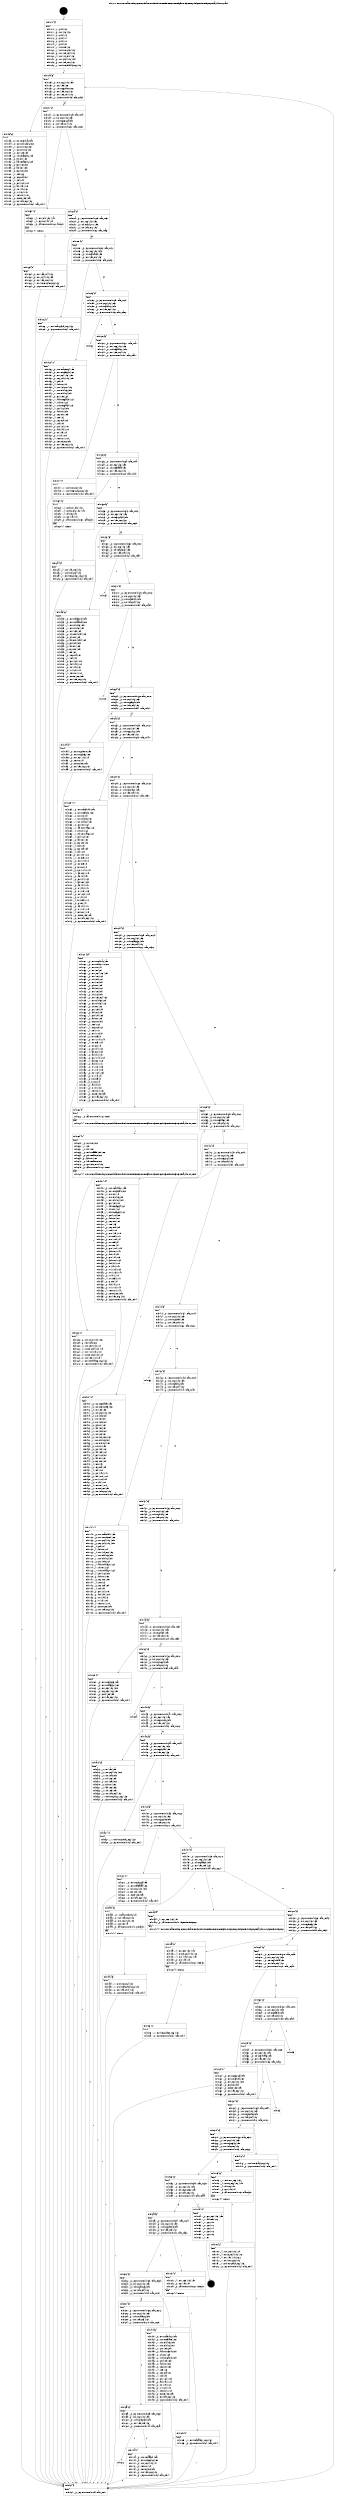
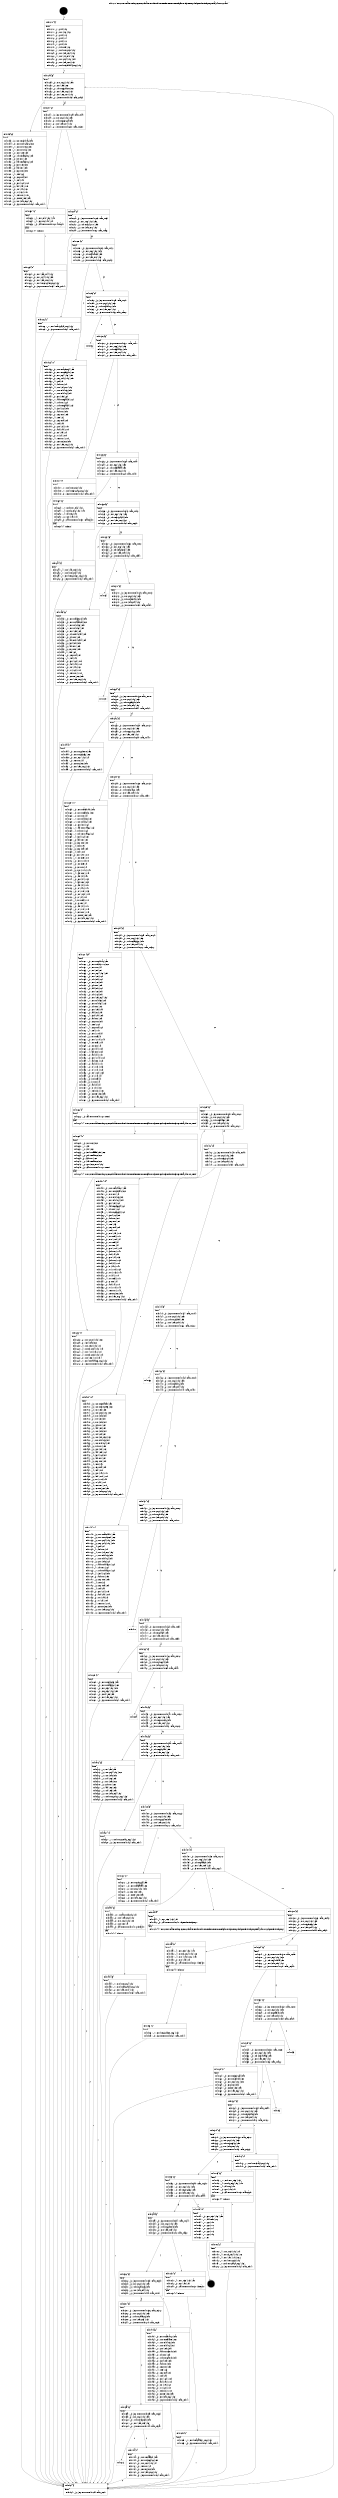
none -> (132, 1630)
